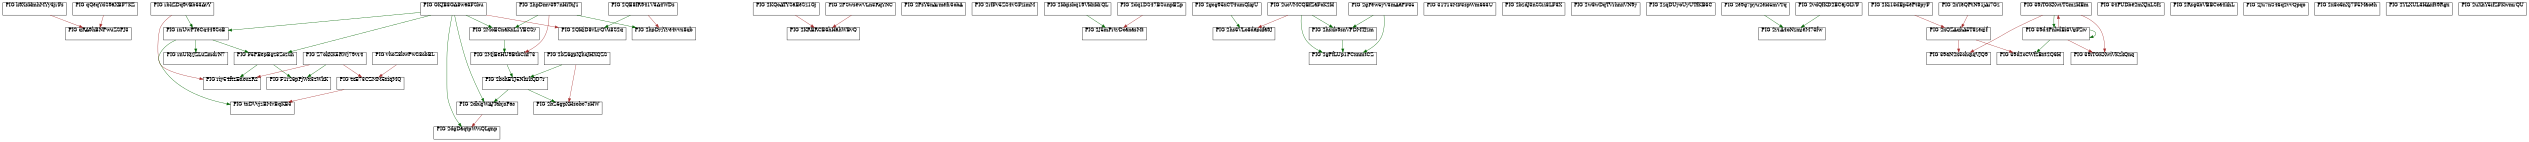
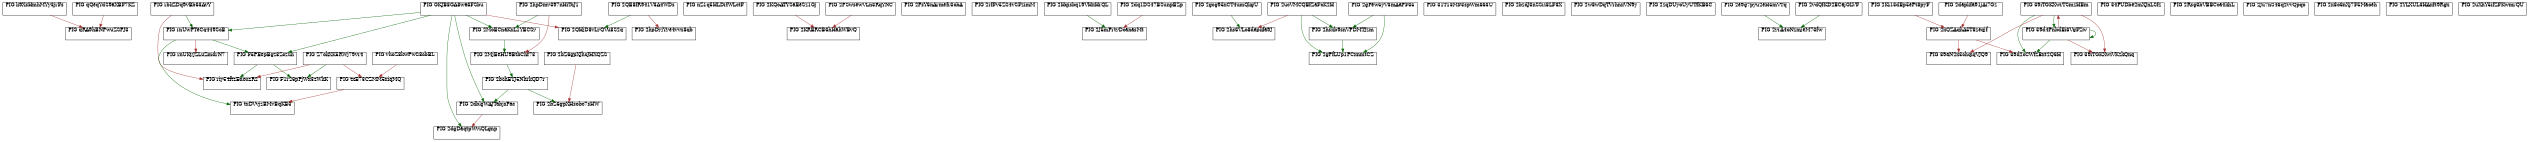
none -> (715, 9)
(1971, 9) -> (1971, 9)
(605, 21) -> none
none -> (2019, 29)
(196, 44) -> (196, 44)
(548, 70) -> none
